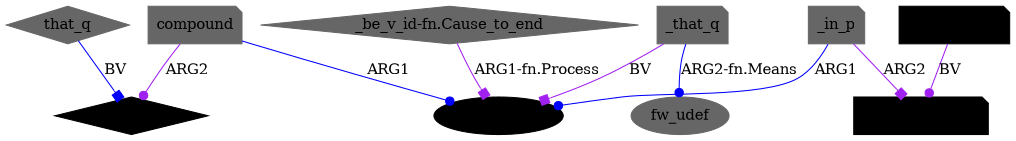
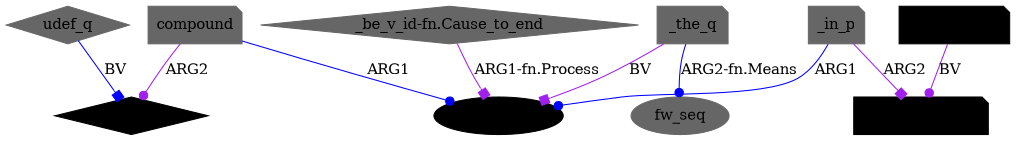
(68, 25) -> (68, 25)
(693, 25) -> (693, 25)
(680, 116) -> (680, 116)
